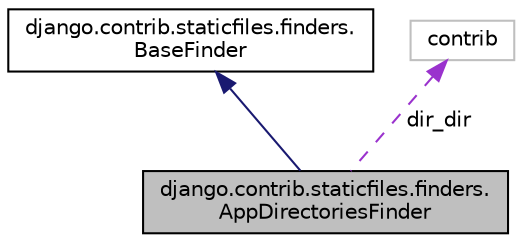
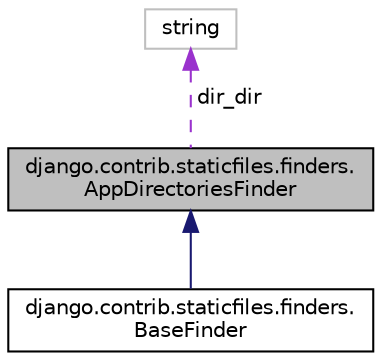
(462, 40) -> (191, 29)
(265, 130) -> (191, 260)
